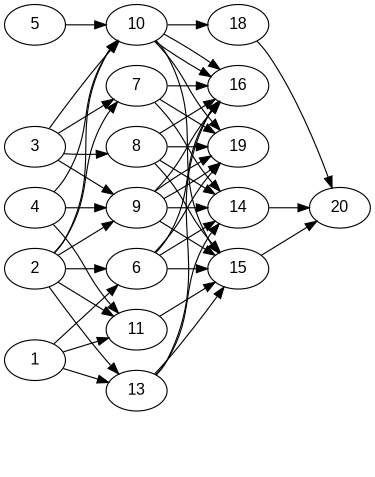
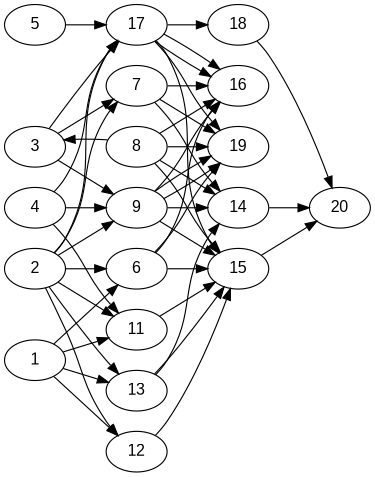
(137, 25) -> (137, 25)
(80, 154) -> (91, 139)
(180, 243) -> none
(188, 251) -> none
none -> (137, 452)
